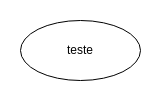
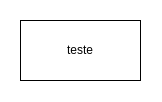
(81, 51) -> (81, 51)
